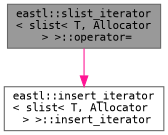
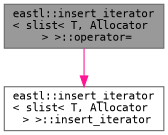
(84, 26) -> (84, 26)
